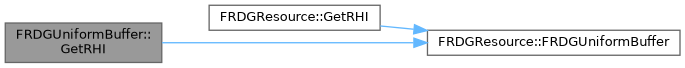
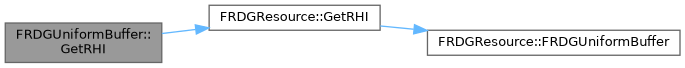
(288, 43) -> (179, 31)
